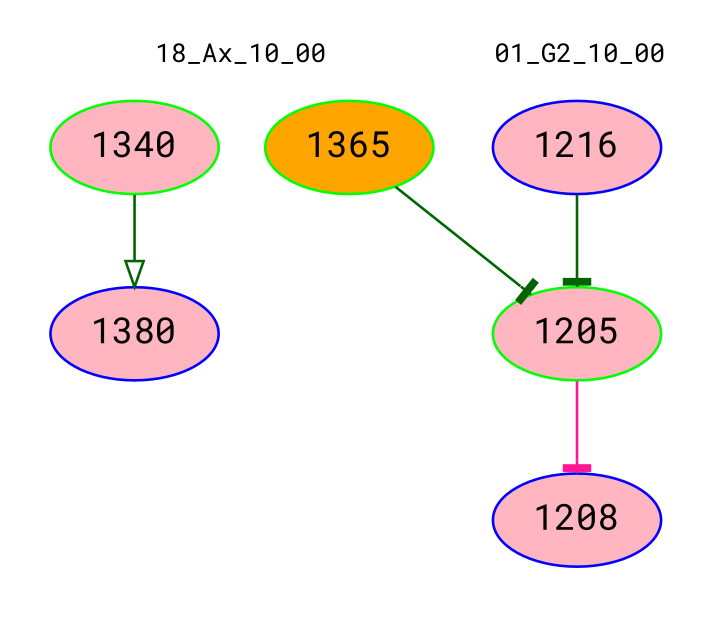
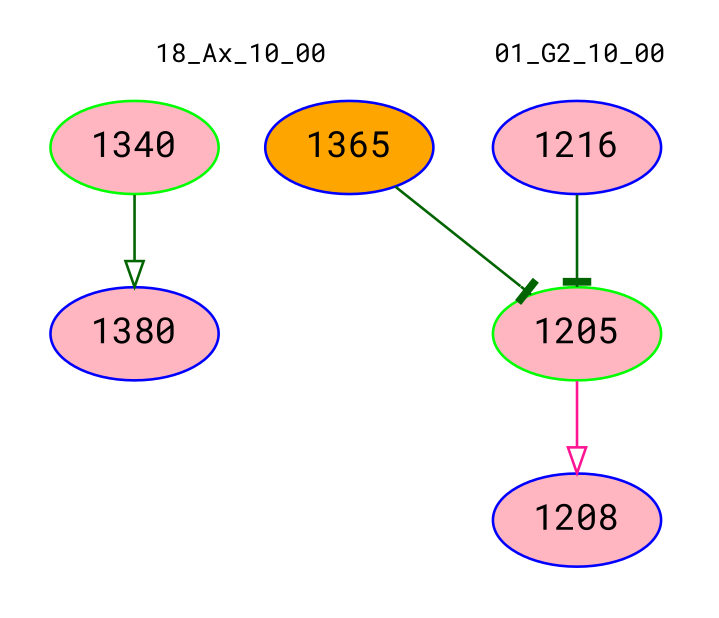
(349, 147) -> (349, 147)
(577, 421) -> (577, 414)
